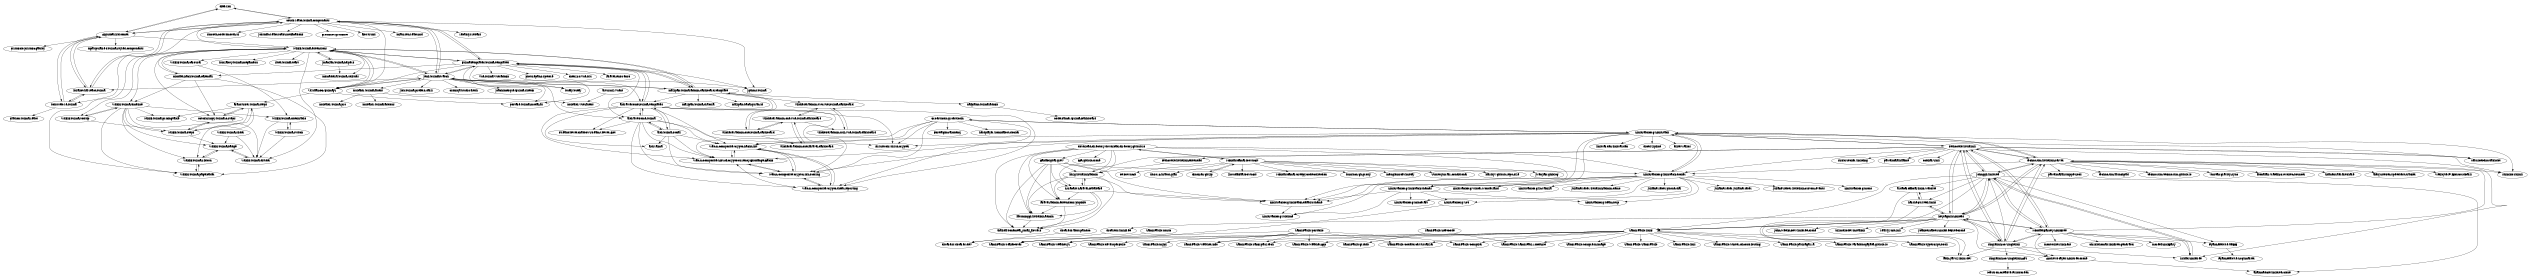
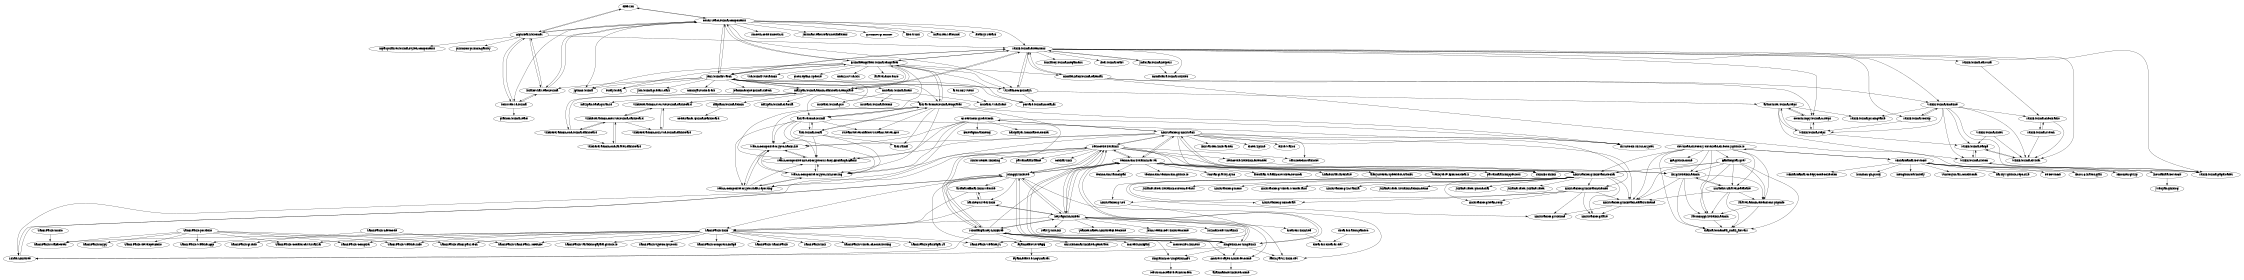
(1399, 165) -> (2167, 181)
(2354, 185) -> (1092, 239)
none -> (1595, 217)
none -> (1089, 236)
